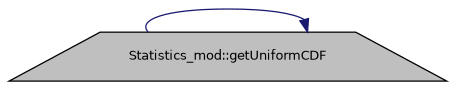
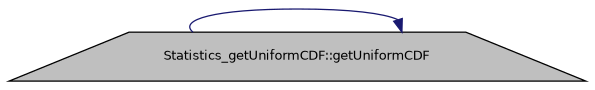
(228, 57) -> (297, 57)
